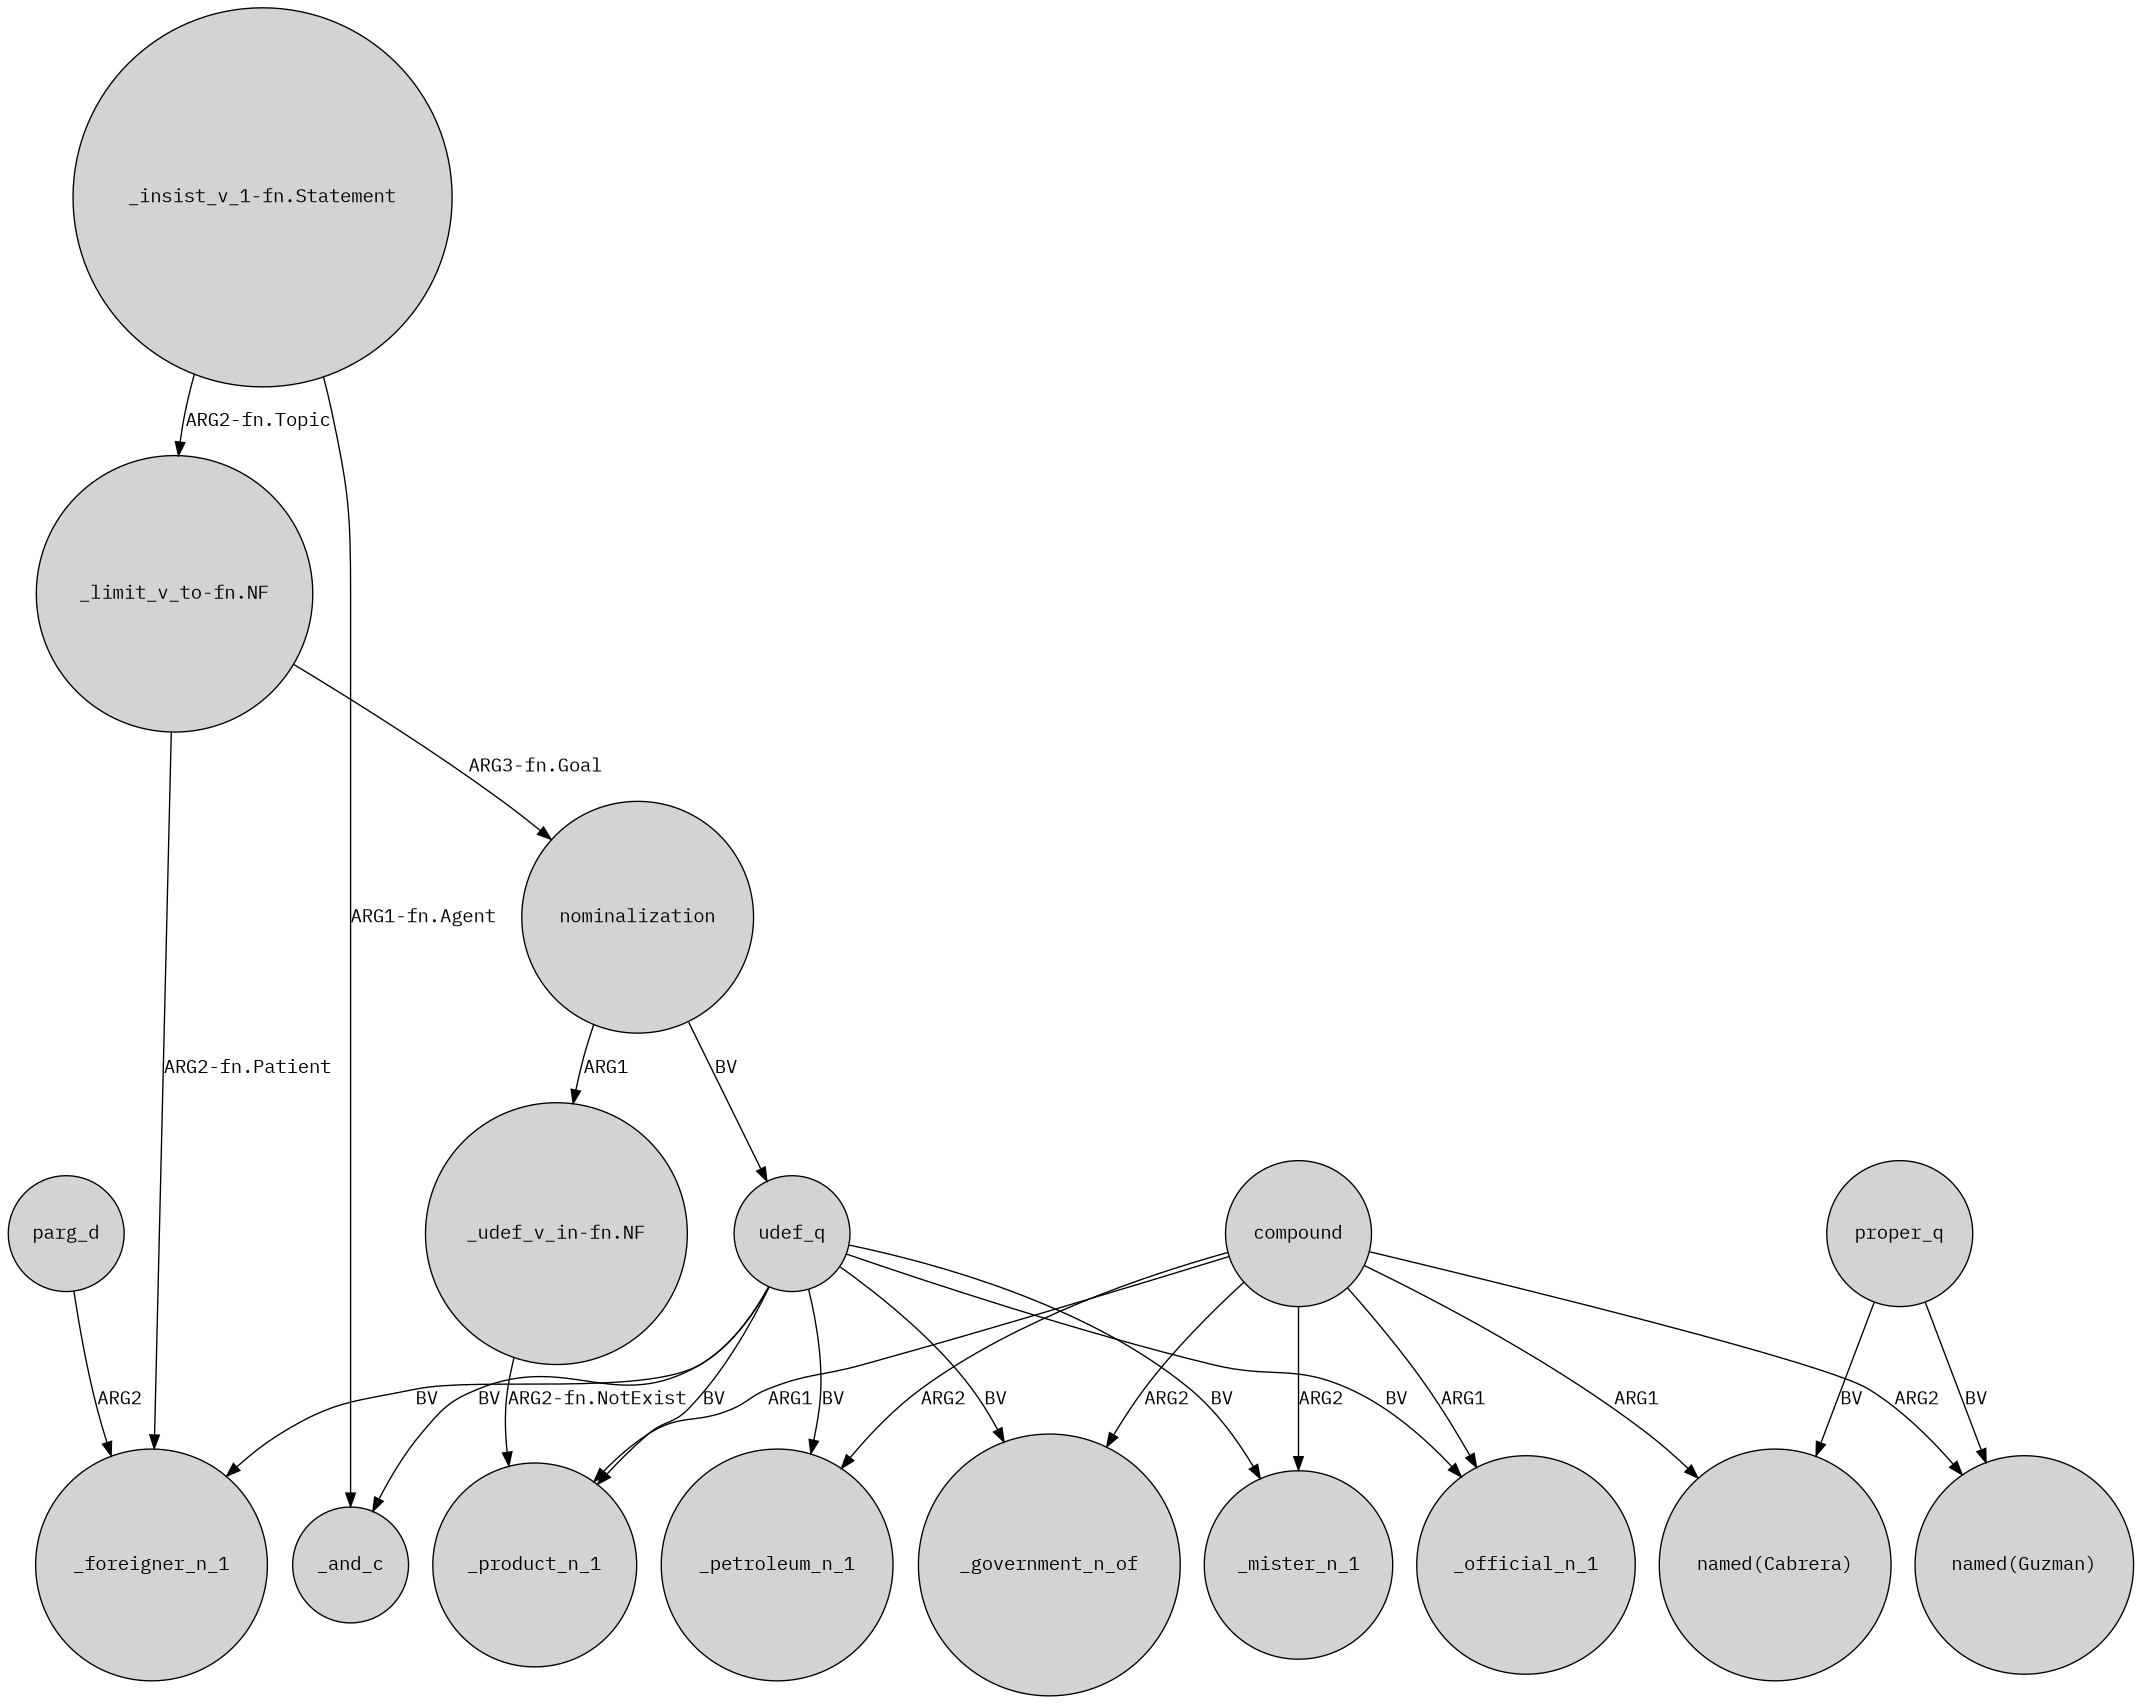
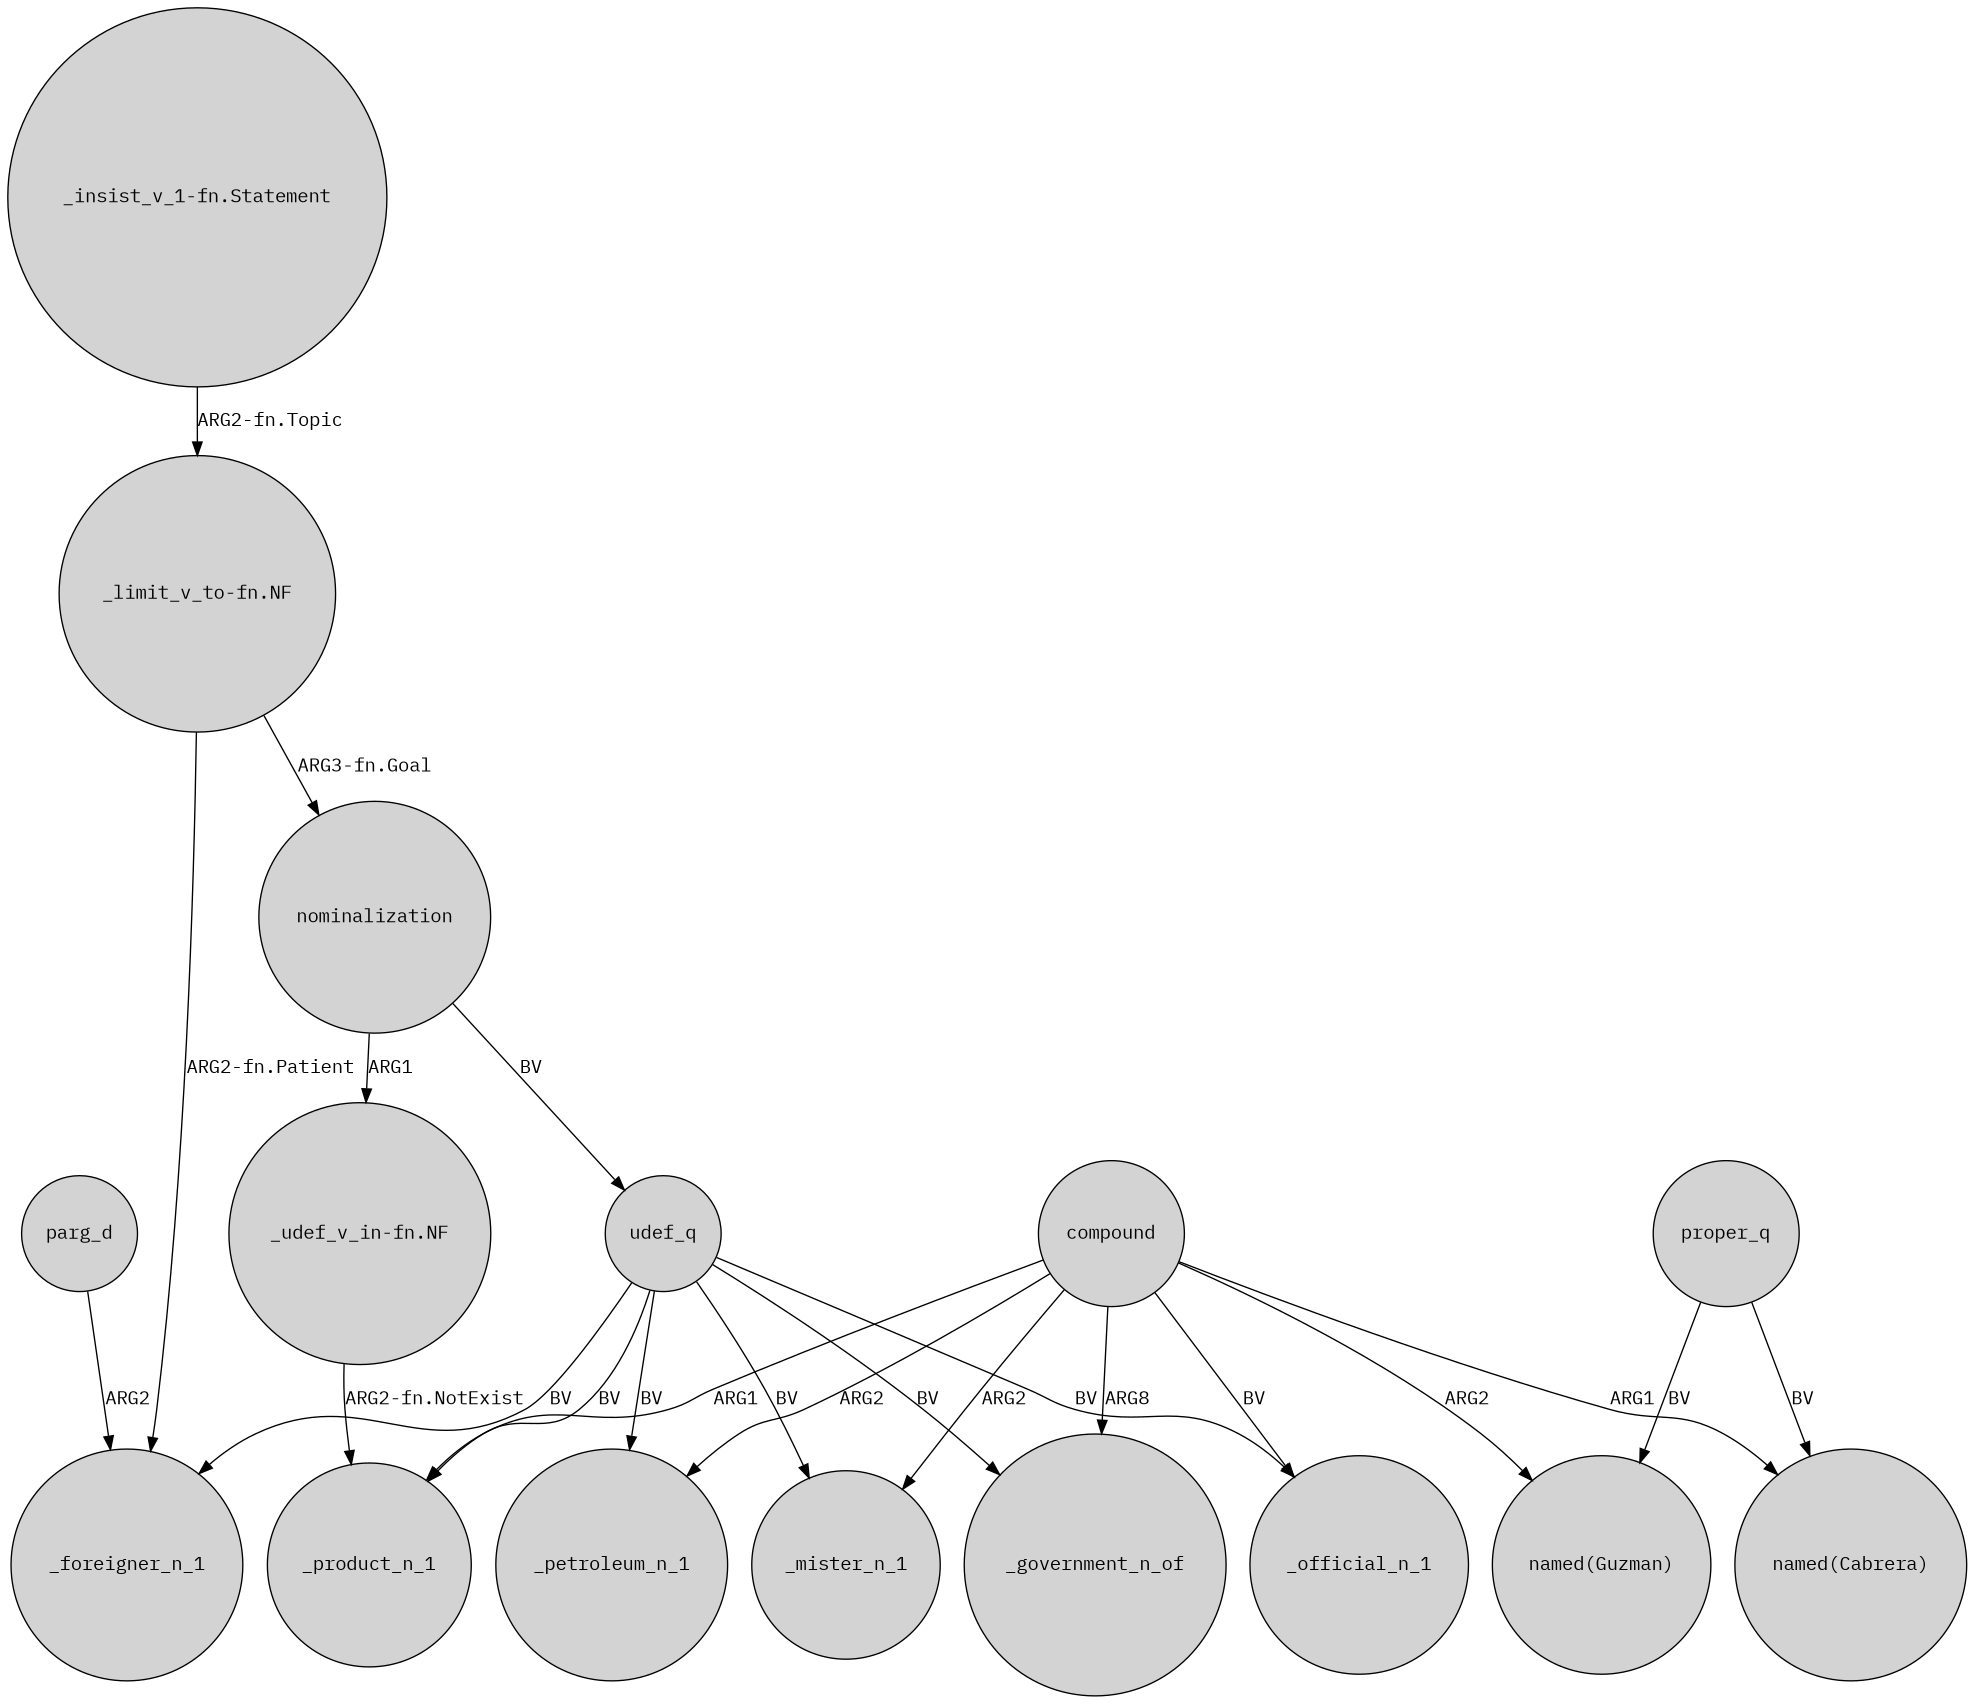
(1167, 1399) -> (1128, 1399)
(1464, 1399) -> (1254, 1399)
(351, 1565) -> none
